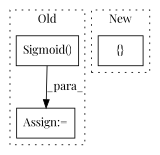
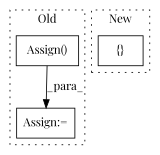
(47, 51) -> (47, 51)
